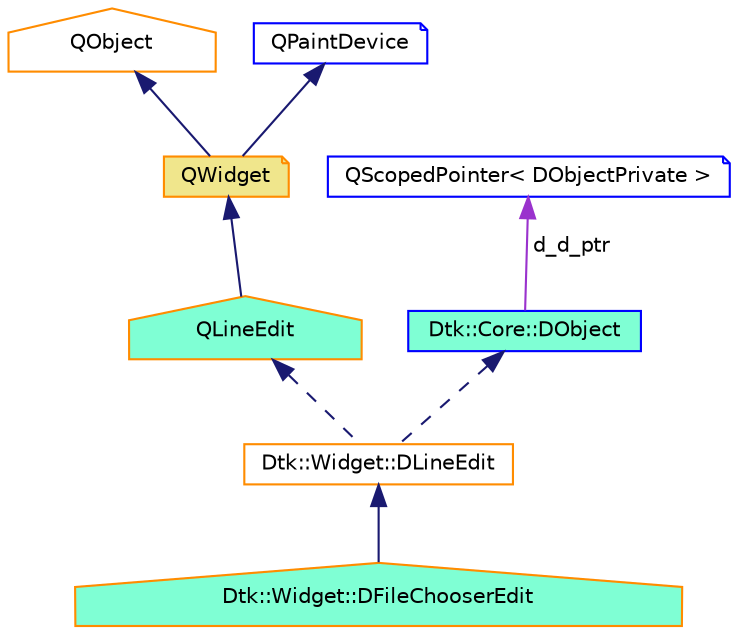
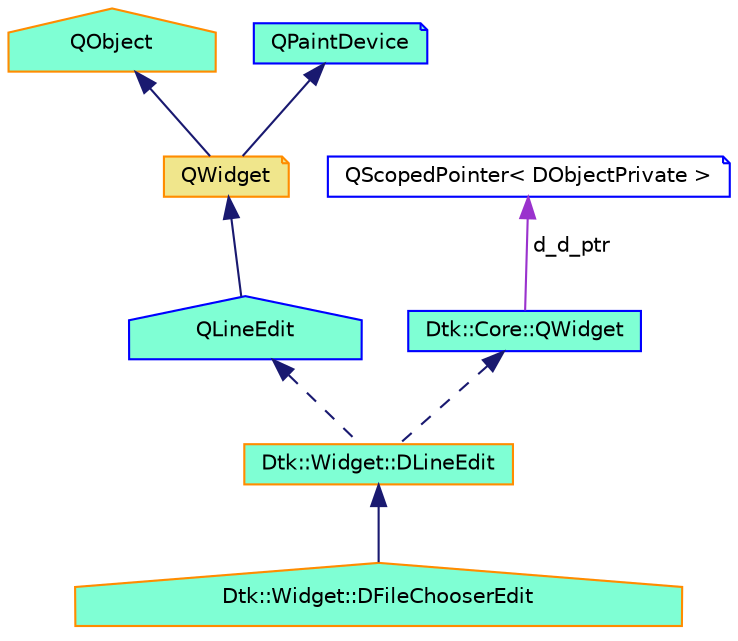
(112, 43) -> (112, 43)
(341, 43) -> (341, 43)
(245, 331) -> (245, 331)
(525, 331) -> (525, 331)
(379, 464) -> (379, 464)
